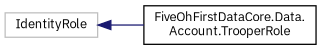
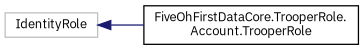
(230, 25) -> (251, 25)
